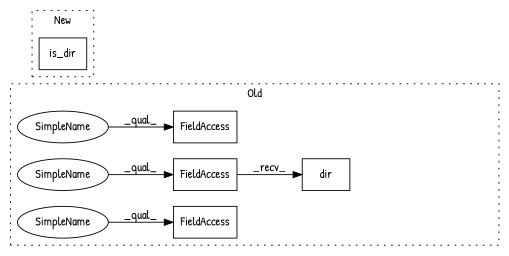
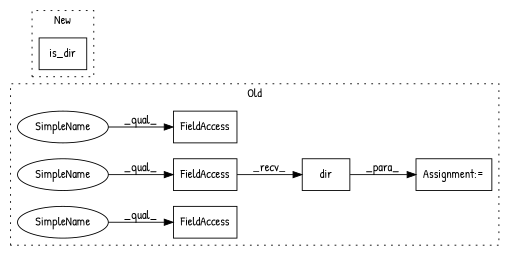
none -> (454, 175)
